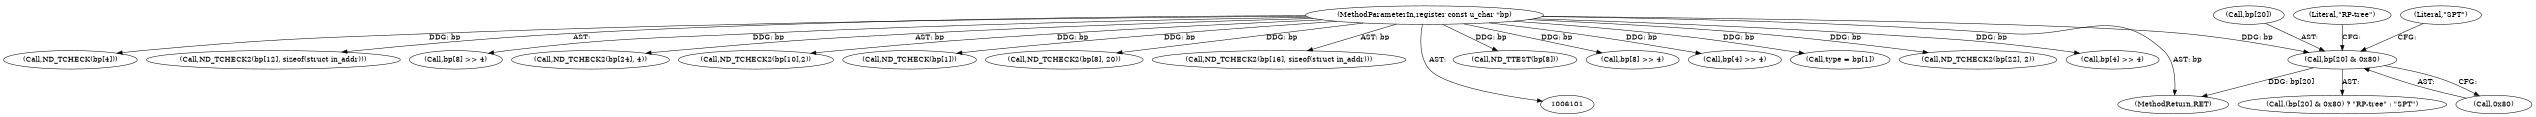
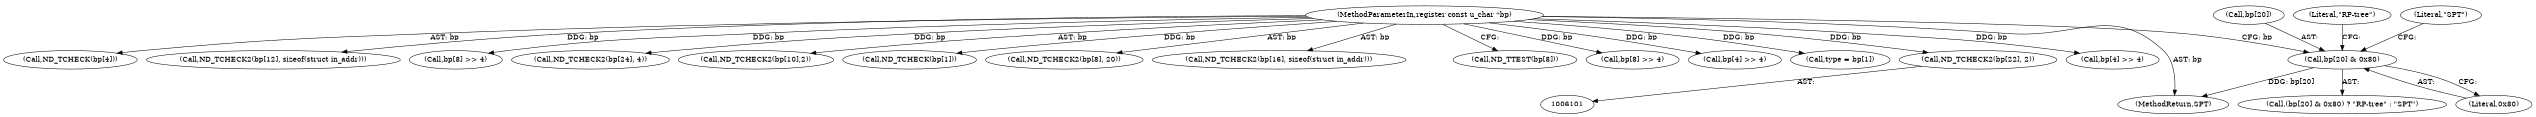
(445, 37) -> (445, 37)
(583, 37) -> (583, 37)
(930, 37) -> (930, 37)
(1073, 37) -> (1073, 37)
(1282, 37) -> (1282, 37)
(1491, 37) -> (1491, 37)
(2257, 37) -> (2257, 37)
(1459, 84) -> (1760, 84)
(2173, 105) -> (2173, 105)
(2494, 105) -> (2494, 105)
